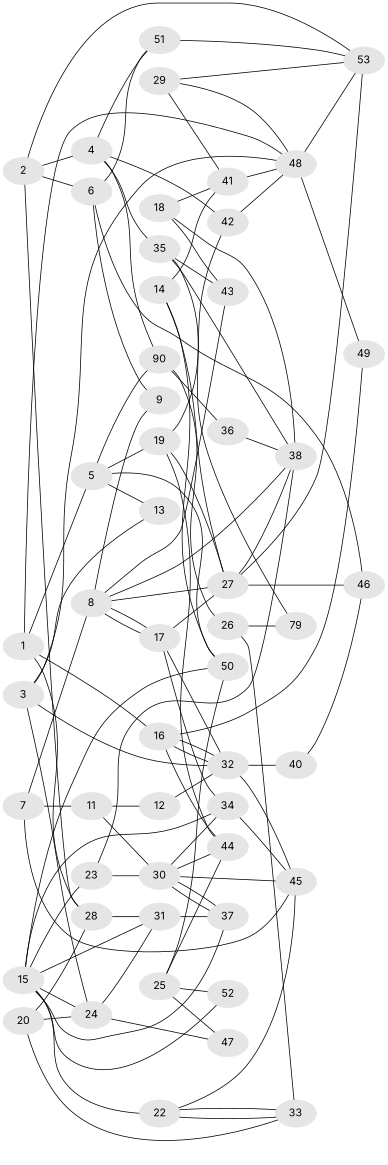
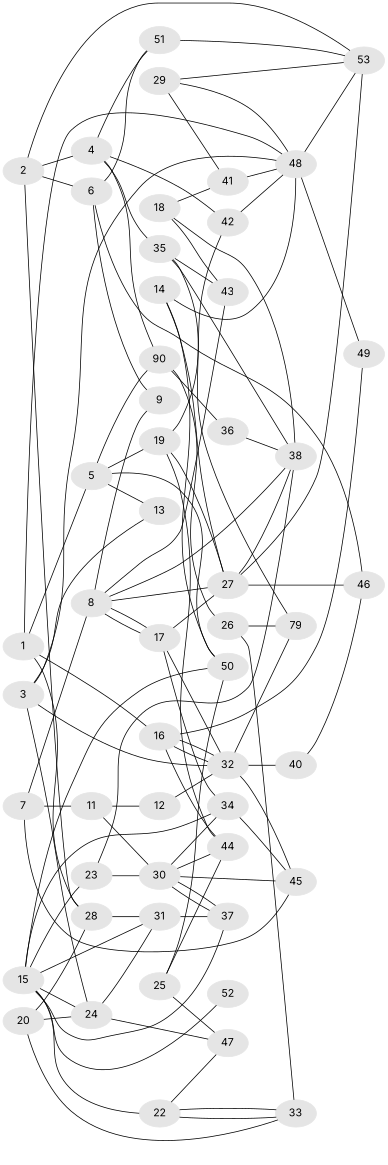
(196, 229) -> (271, 288)
none -> (262, 696)
(189, 990) -> none
(271, 1023) -> (194, 1078)
